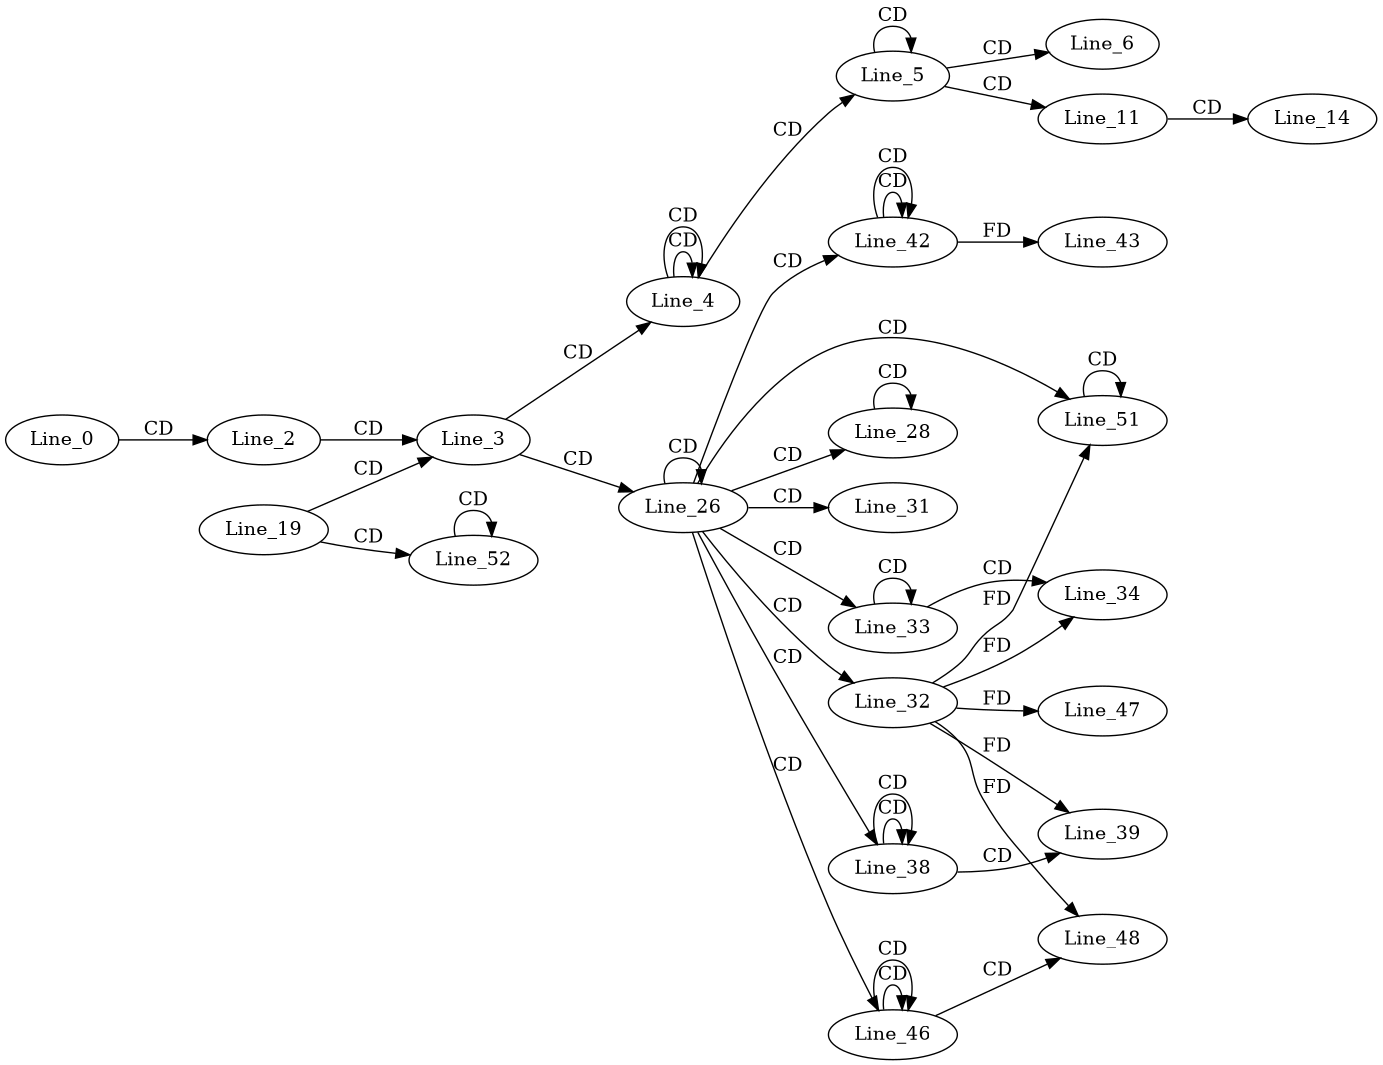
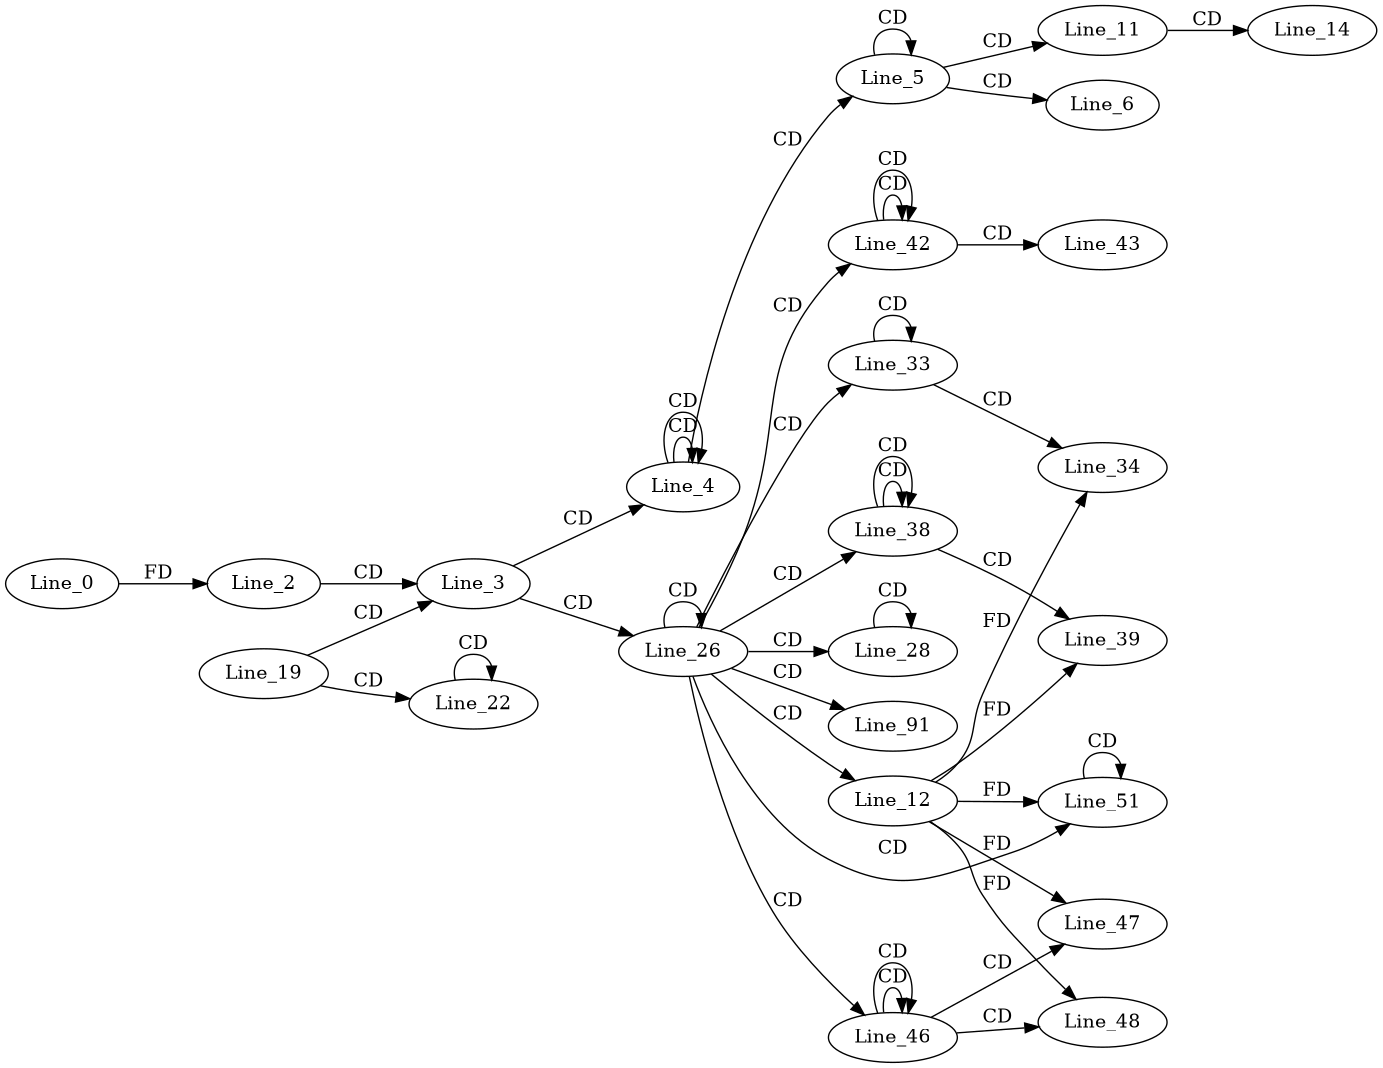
(998, 232) -> (998, 234)
(159, 430) -> (159, 573)
(893, 508) -> (893, 726)
(473, 560) -> (473, 704)
(893, 703) -> (893, 801)
none -> (991, 984)
